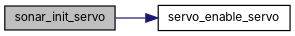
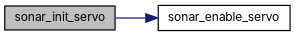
(224, 18) -> (224, 18)
